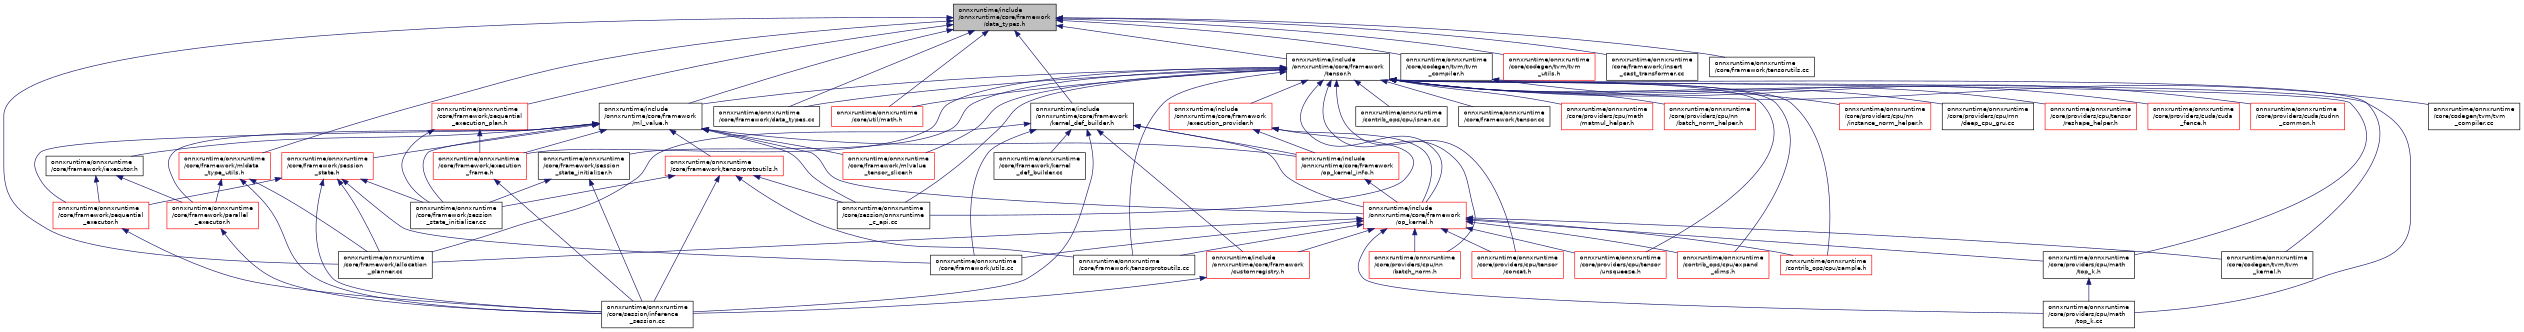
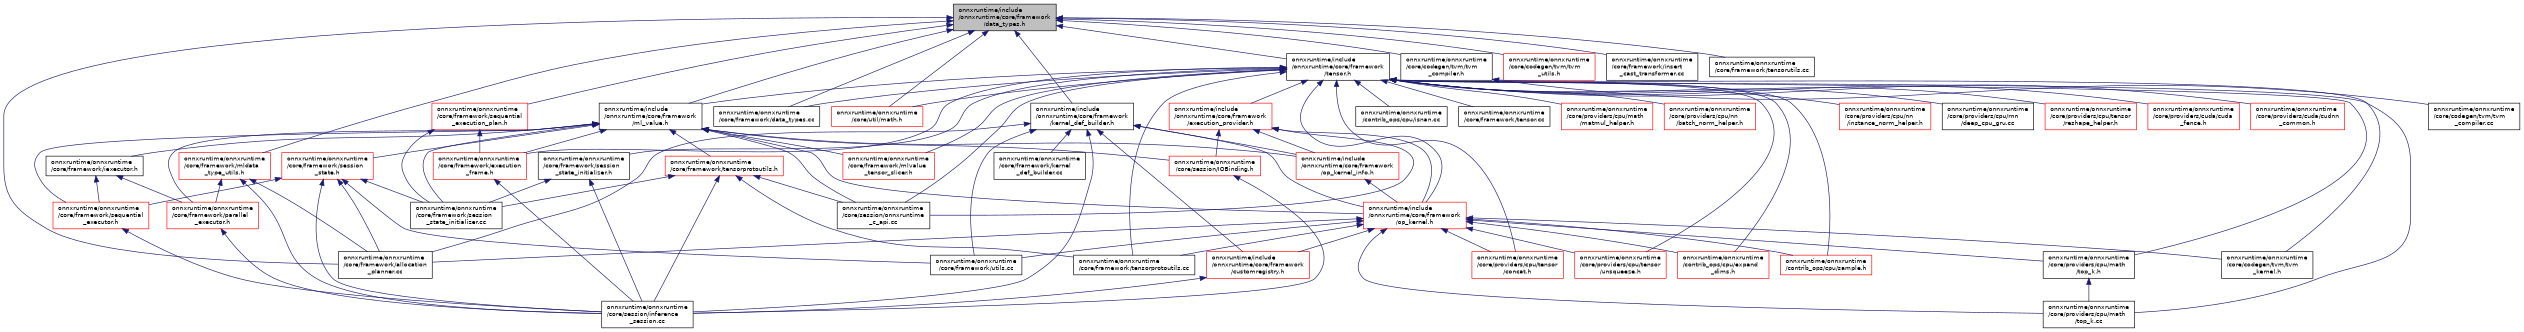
none -> (1215, 166)
(1415, 265) -> none
